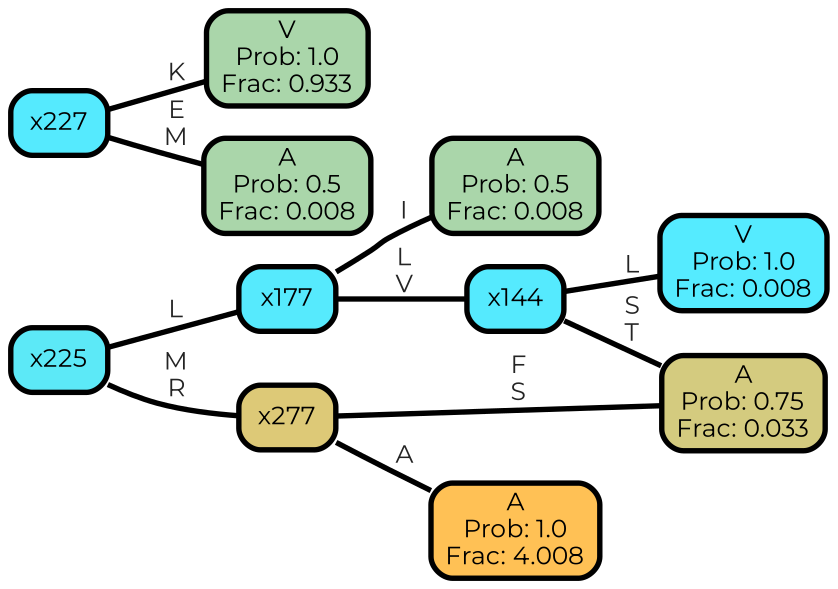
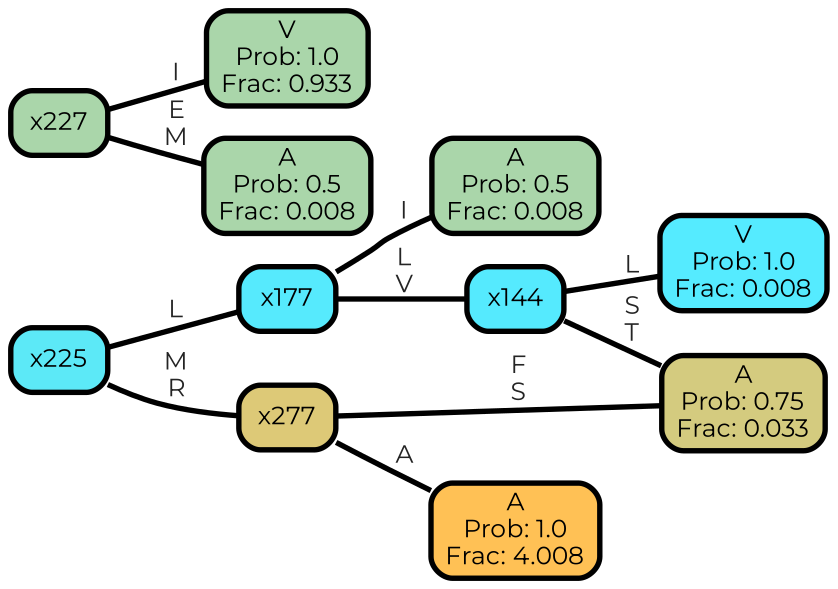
(173, 74) -> (173, 74)
(59, 123) -> (59, 123)
